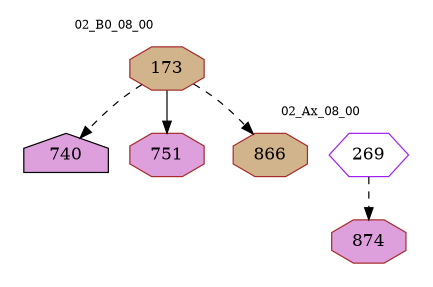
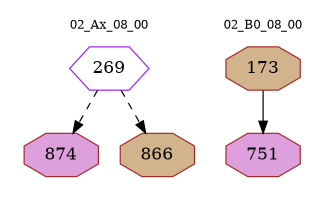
(232, 112) -> (130, 107)
(66, 155) -> none
